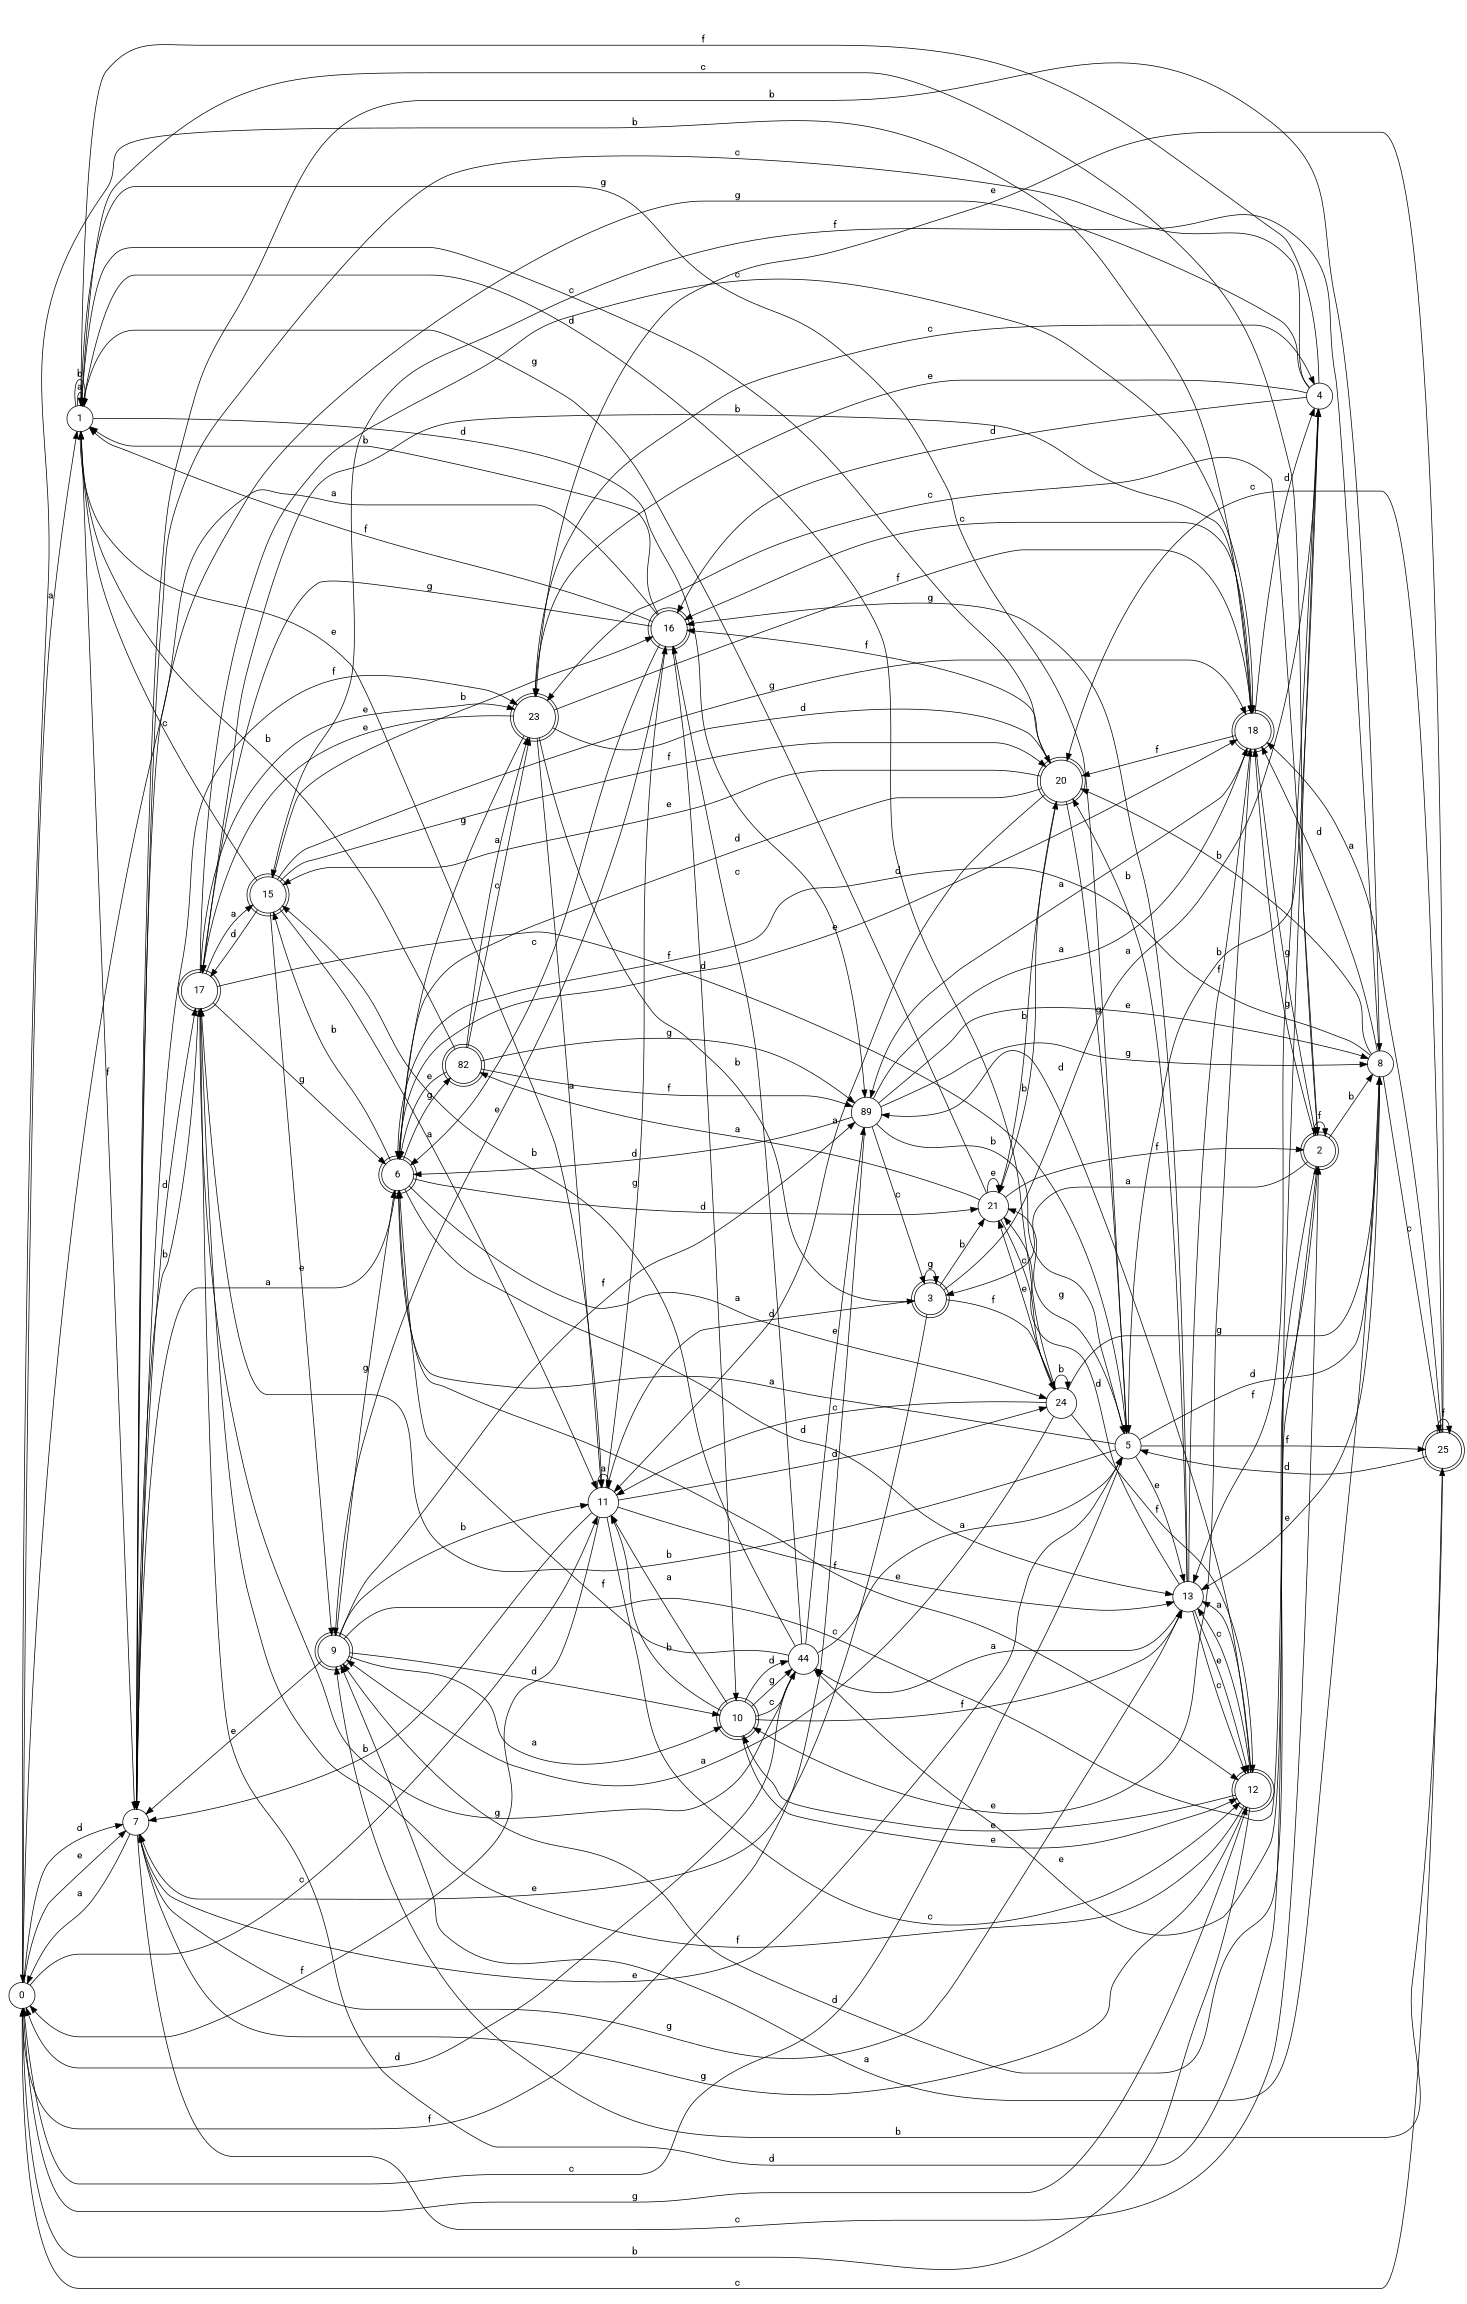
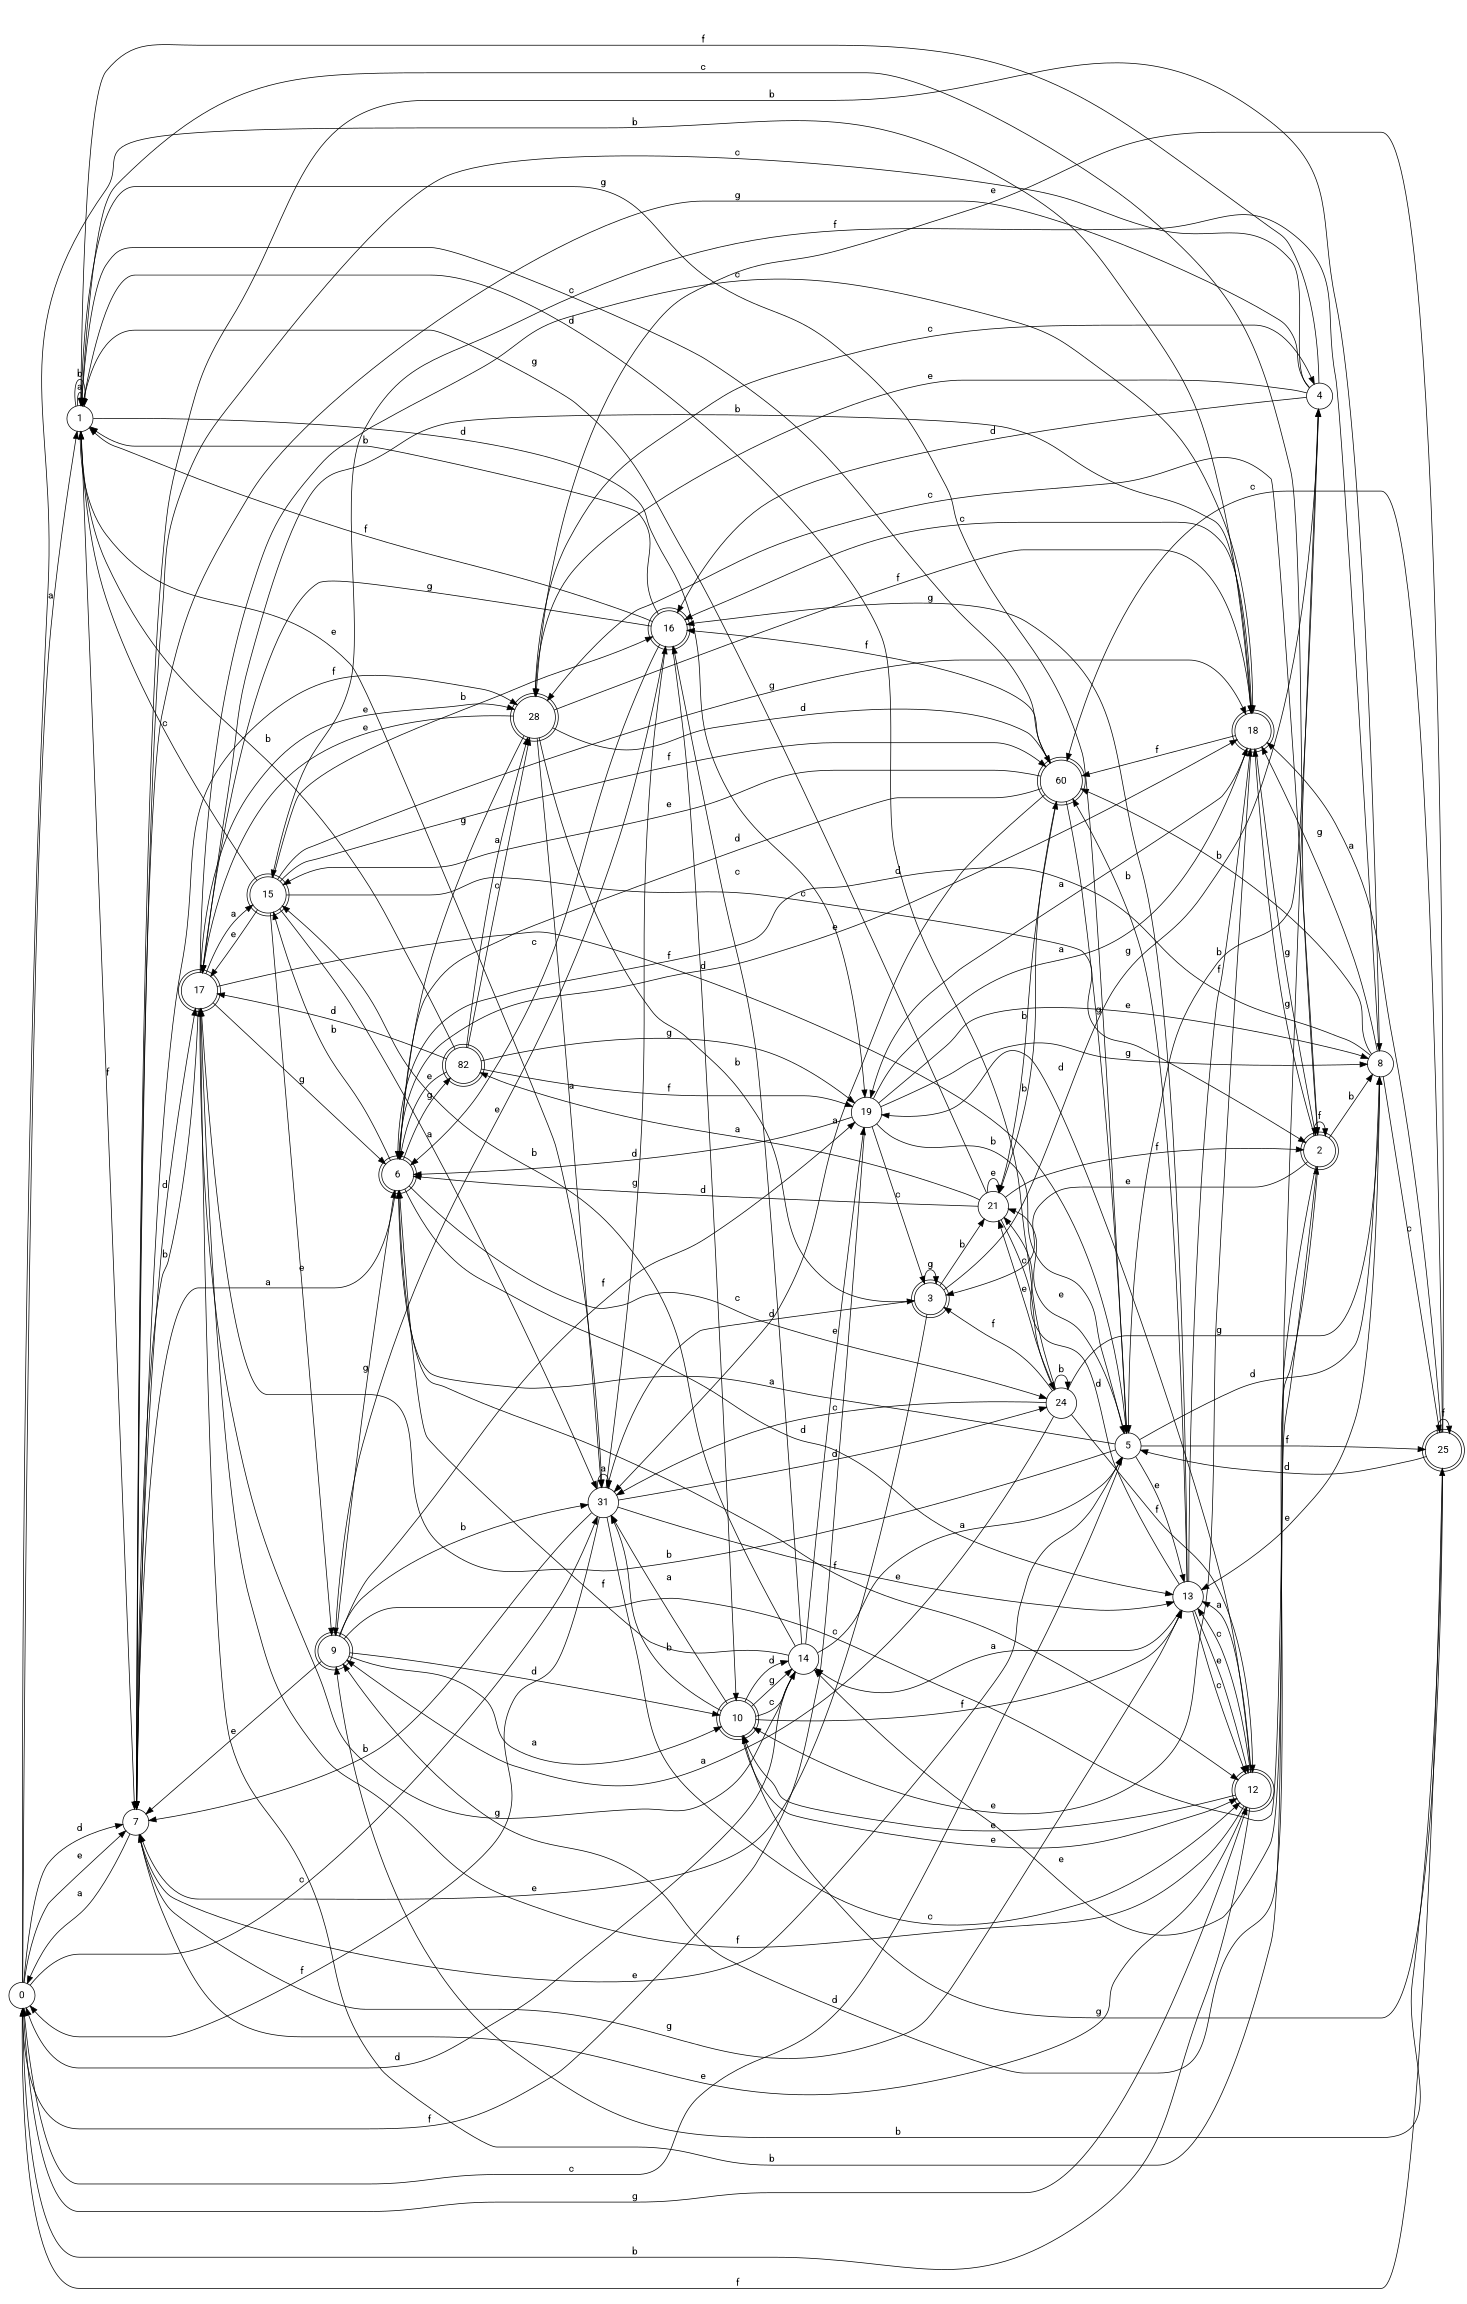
(1274, 562) -> none
(534, 717) -> (534, 717)
(1061, 781) -> (1061, 781)
(1320, 832) -> (1320, 832)
(234, 934) -> (234, 934)
(1290, 941) -> none
(114, 945) -> none
(1128, 951) -> (1128, 951)
none -> (337, 1021)
(867, 1112) -> (867, 1112)
(1128, 1182) -> (1128, 1182)
(691, 1212) -> (699, 1195)
(1061, 1295) -> (1061, 1295)
(738, 1298) -> (738, 1298)
(1016, 1321) -> (1006, 1346)
(603, 1502) -> (603, 1502)
(804, 1659) -> (804, 1659)
none -> (1278, 2018)
(703, 2076) -> (703, 2076)
(1209, 2101) -> none
(772, 2159) -> (772, 2159)
(1044, 2220) -> (841, 906)
(738, 2283) -> (738, 2283)
